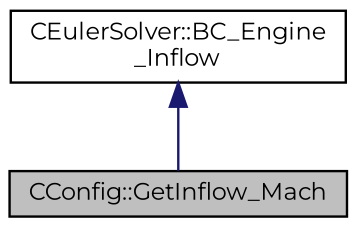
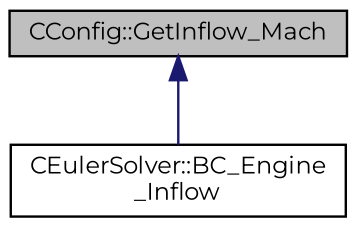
(178, 139) -> (178, 113)
